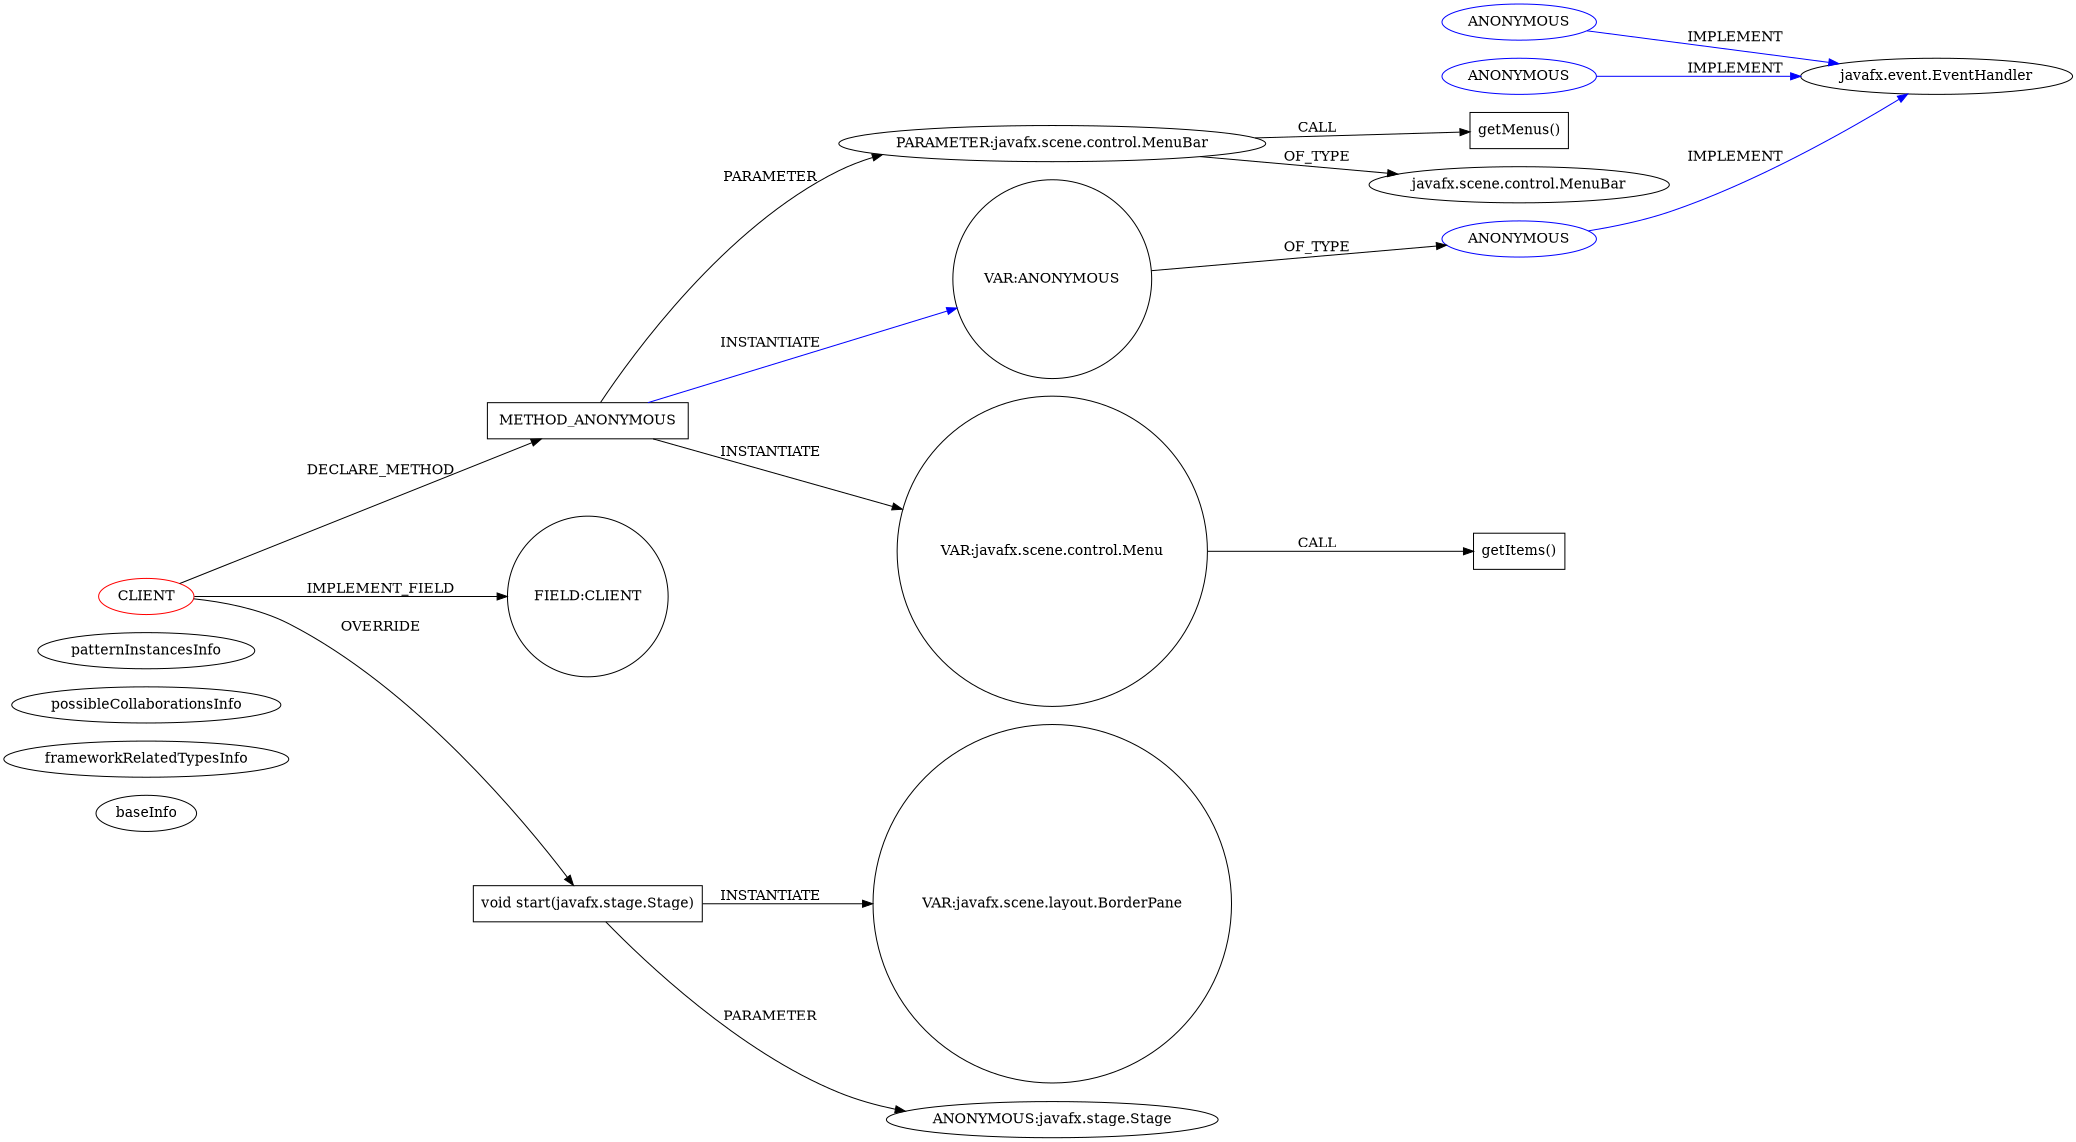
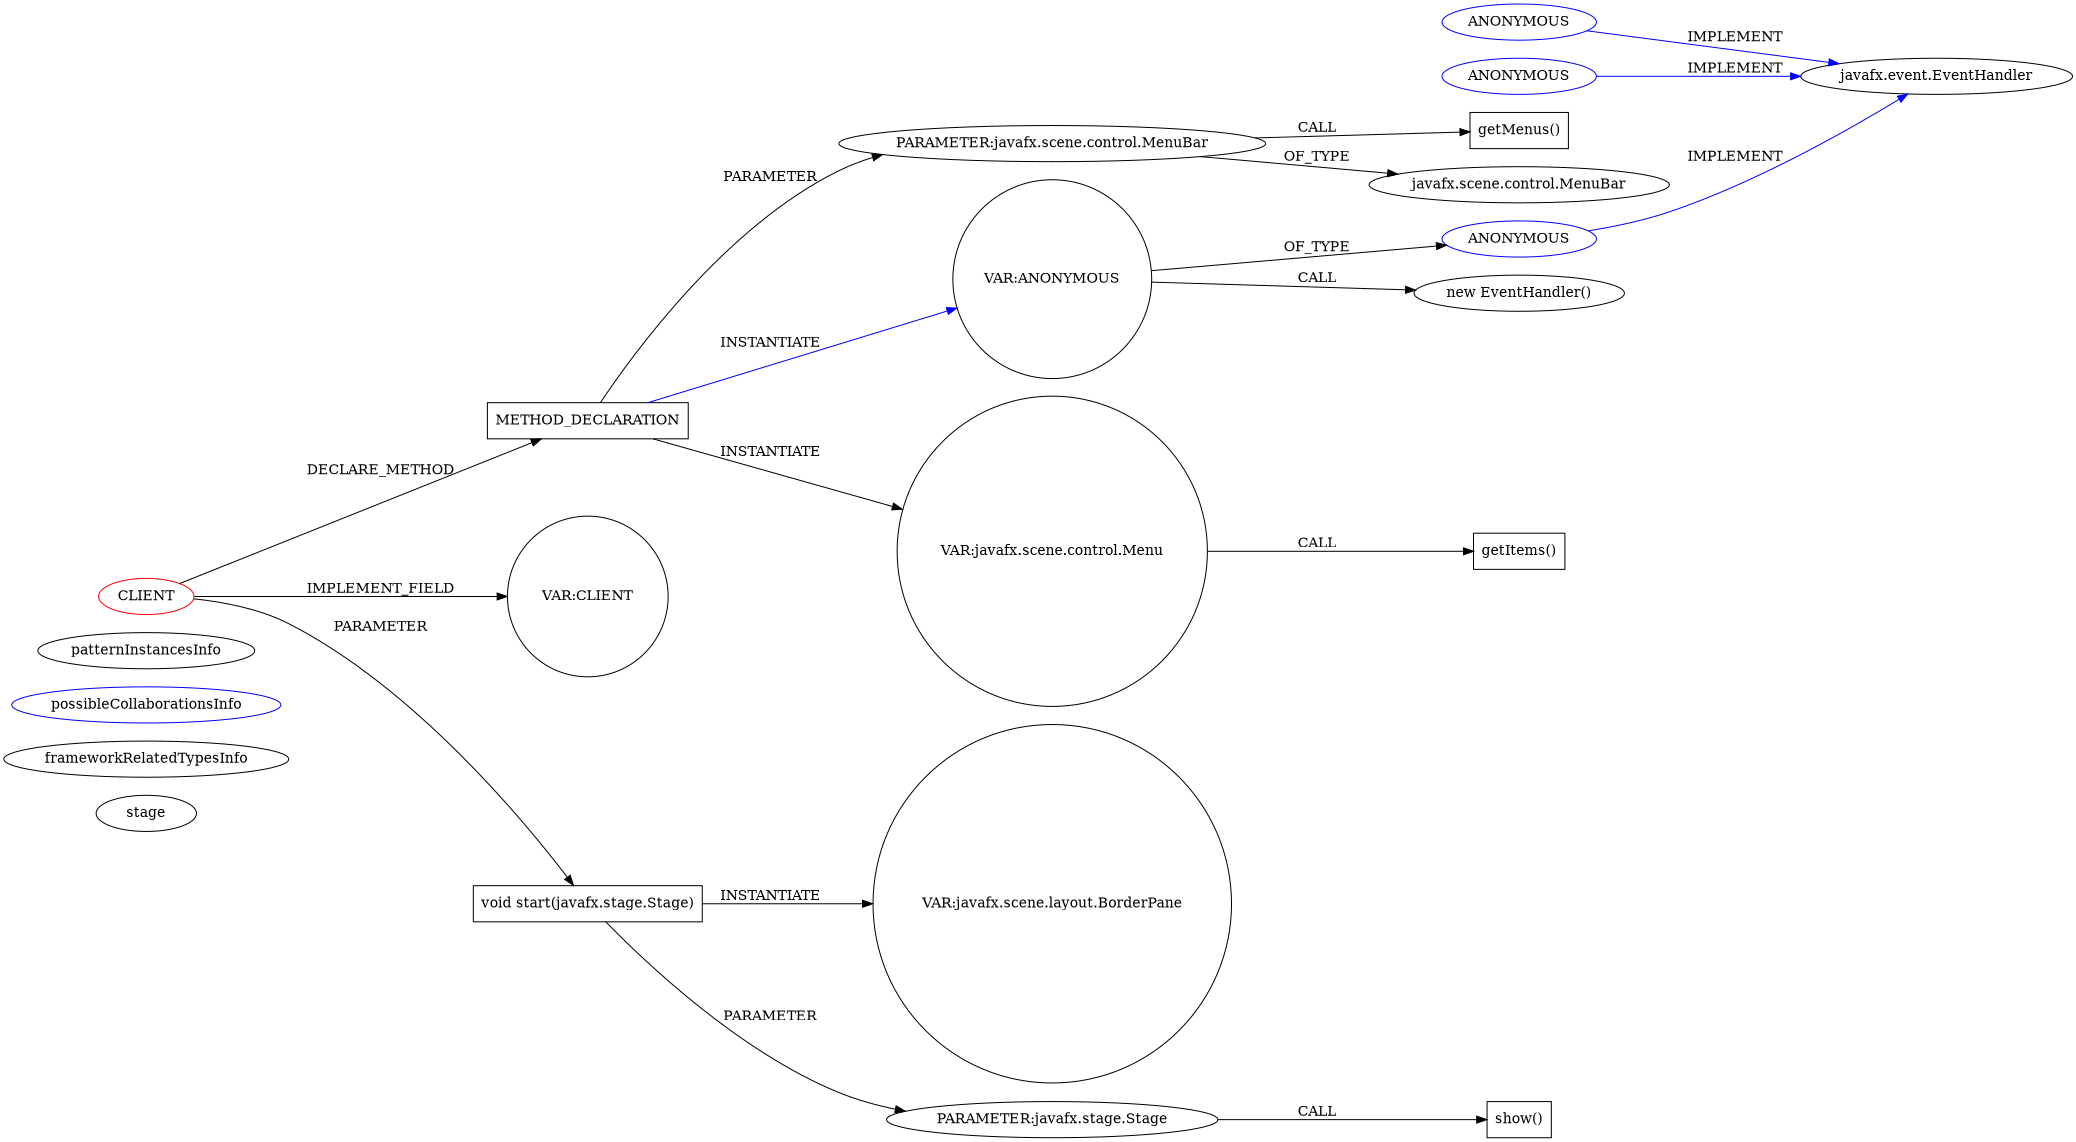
none -> (1519, 293)
(588, 421) -> (588, 421)
(588, 596) -> (588, 596)
(381, 627) -> (381, 627)
(146, 705) -> (146, 705)
(146, 813) -> (146, 813)
(1052, 1120) -> (1052, 1120)
none -> (1519, 1120)
